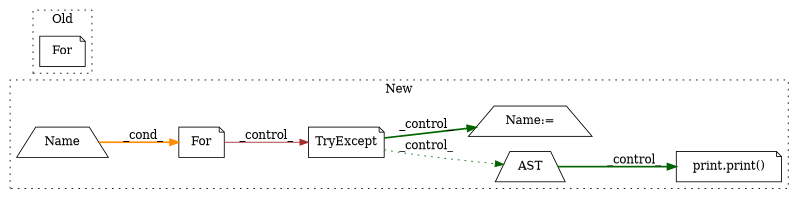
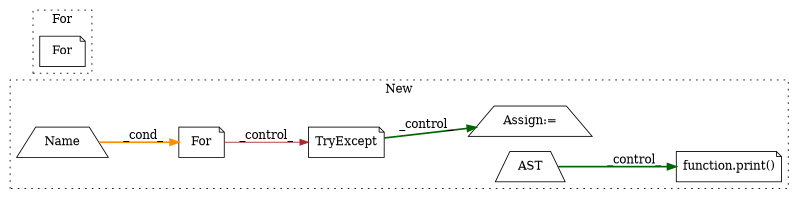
(62, 20) -> (62, 20)
(530, 121) -> (530, 121)
(440, 158) -> none
(729, 167) -> (729, 167)
